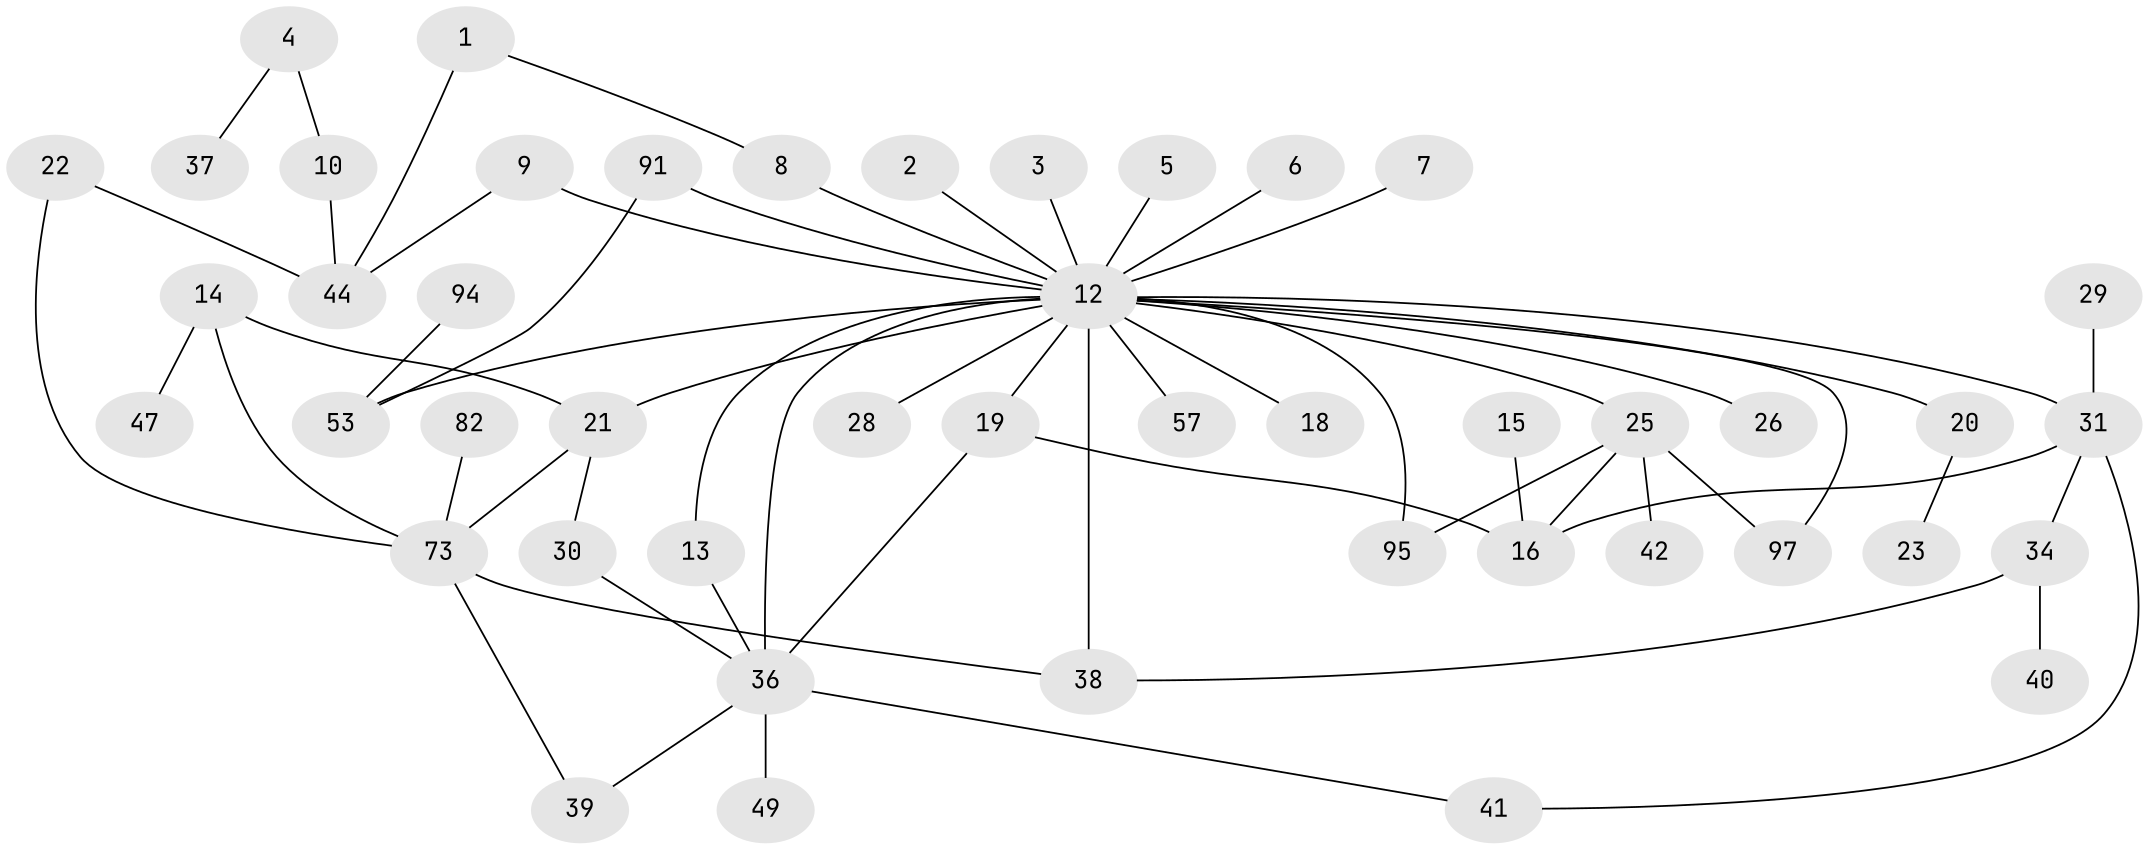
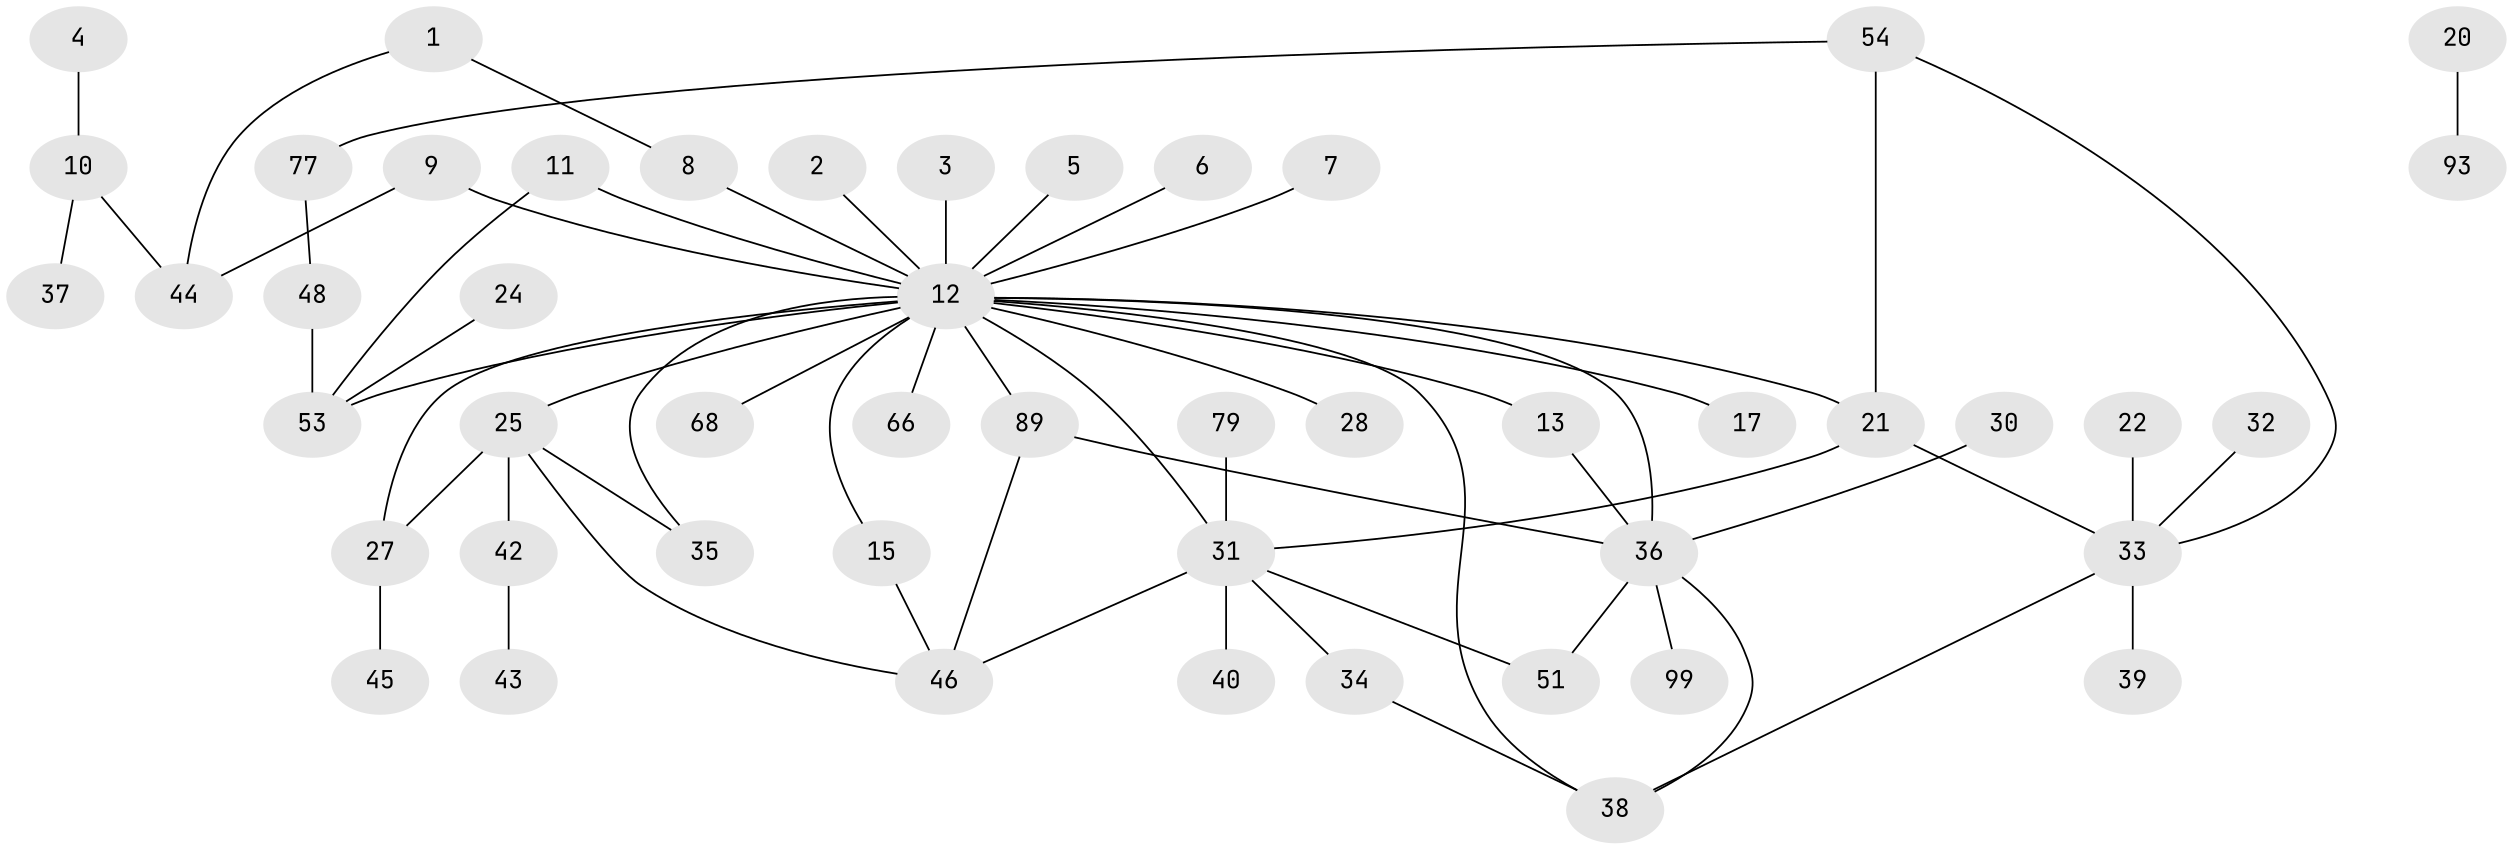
(244, 104) -> (67, 232)
(653, 168) -> (560, 168)
(197, 231) -> none
(209, 296) -> (1876, 39)
none -> (312, 296)
(466, 296) -> (509, 296)
(2093, 296) -> (1226, 425)
(1535, 329) -> (832, 408)
(145, 425) -> (303, 168)
(469, 425) -> (2261, 425)
(991, 425) -> (1030, 425)
(1187, 425) -> (1747, 425)
(1315, 425) -> (705, 425)
(1769, 425) -> (901, 425)
(583, 489) -> (1560, 514)
(439, 553) -> (2133, 553)
(1397, 553) -> (705, 553)
(1526, 553) -> (944, 682)
(1783, 553) -> (380, 553)
(1911, 553) -> (2458, 168)
(2040, 618) -> (1226, 618)
none -> (380, 682)
none -> (509, 682)
(673, 746) -> (1751, 694)
(766, 810) -> (1679, 682)
(1494, 810) -> (1551, 682)
